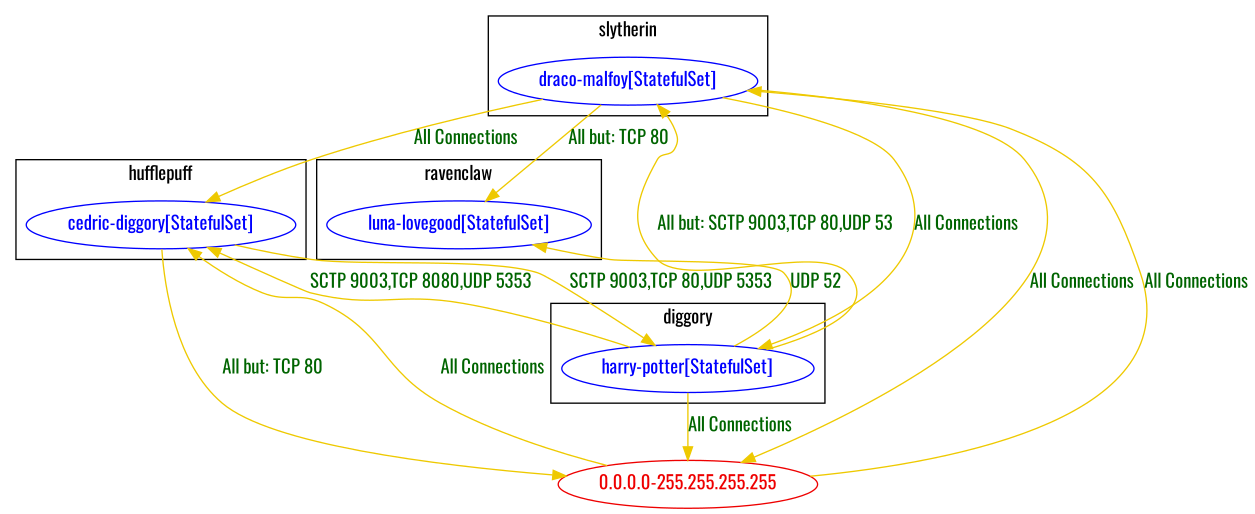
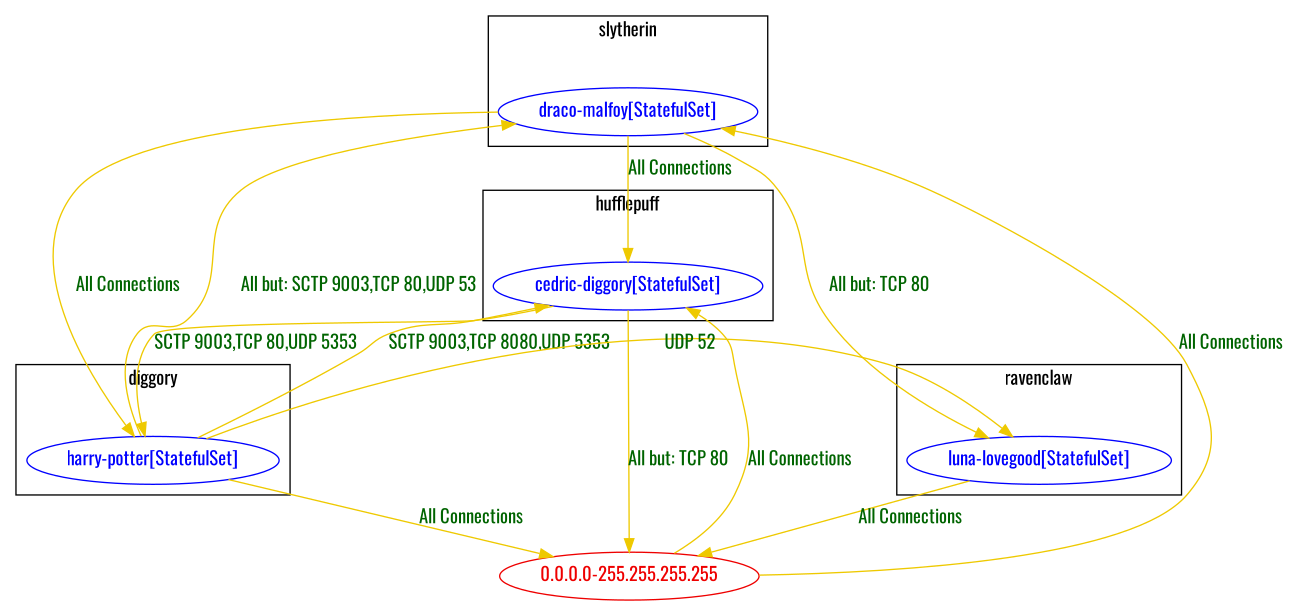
(1043, 239) -> (841, 517)
